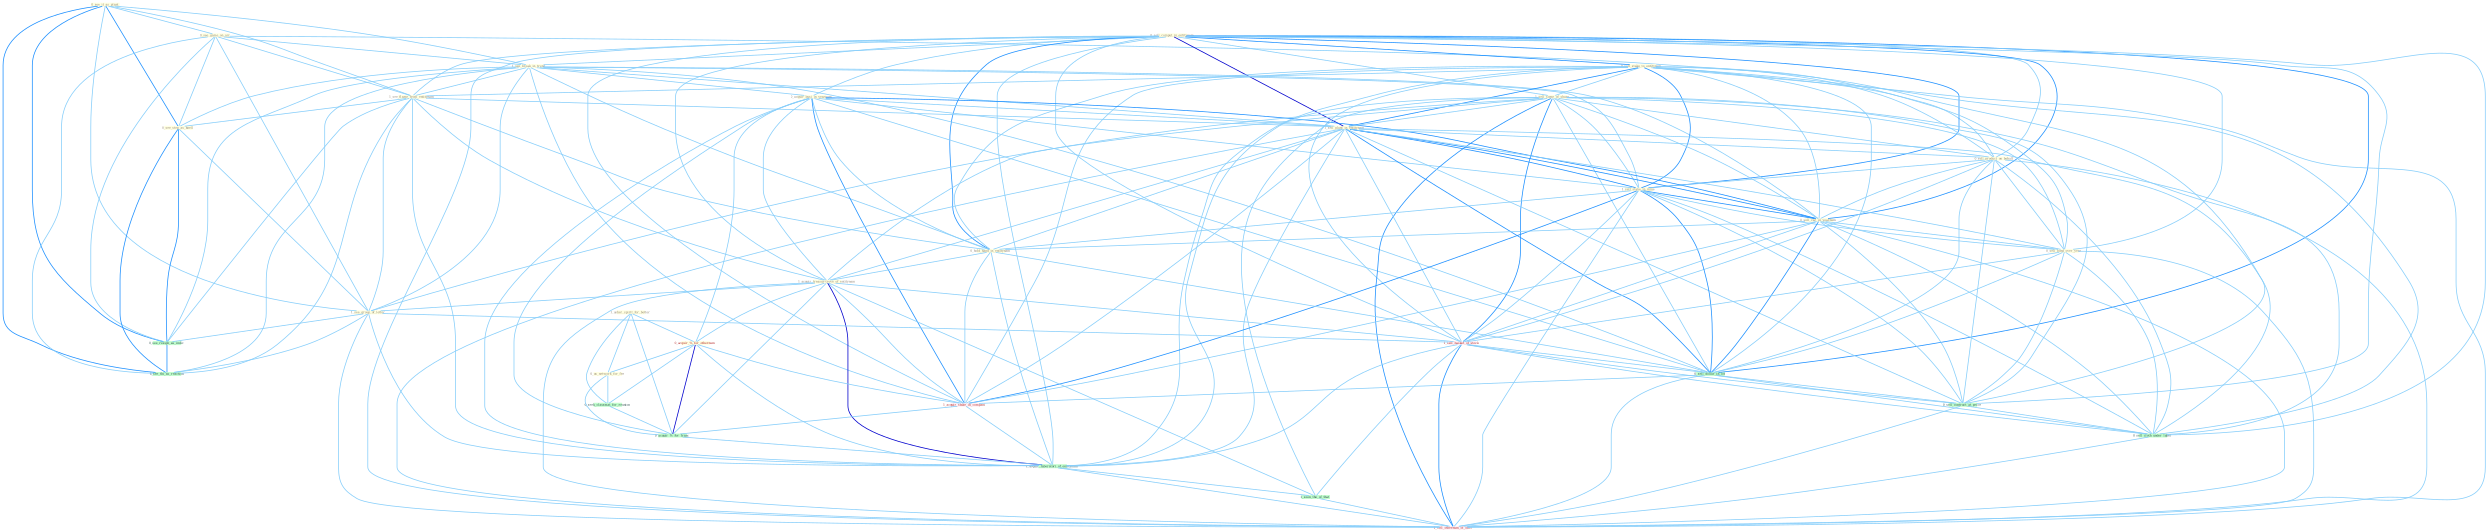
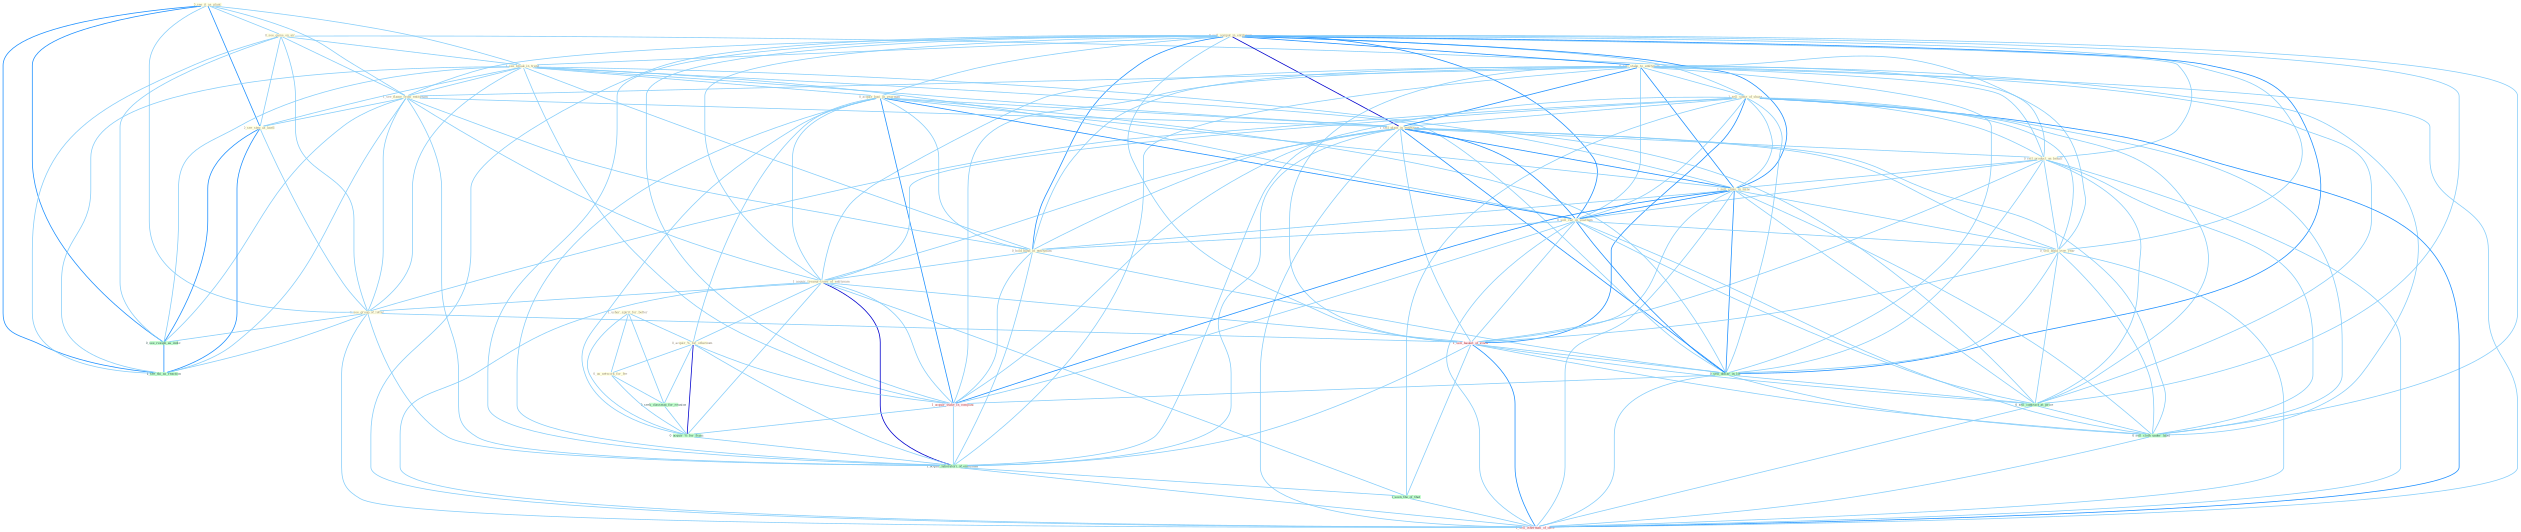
none -> (990, 122)
(696, 343) -> (693, 343)
